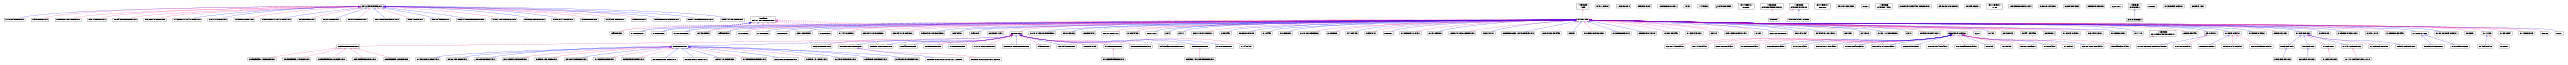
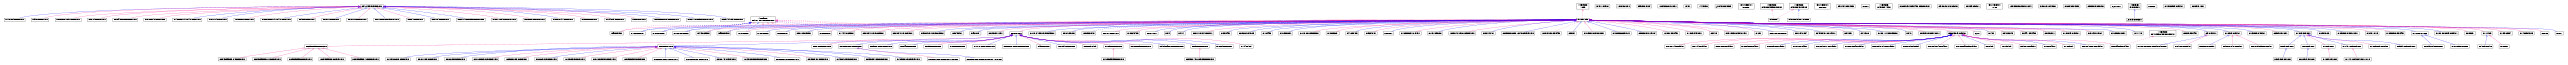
(457, 10) -> (457, 10)
(999, 40) -> (999, 40)
(1093, 42) -> (1093, 42)
none -> (604, 59)
